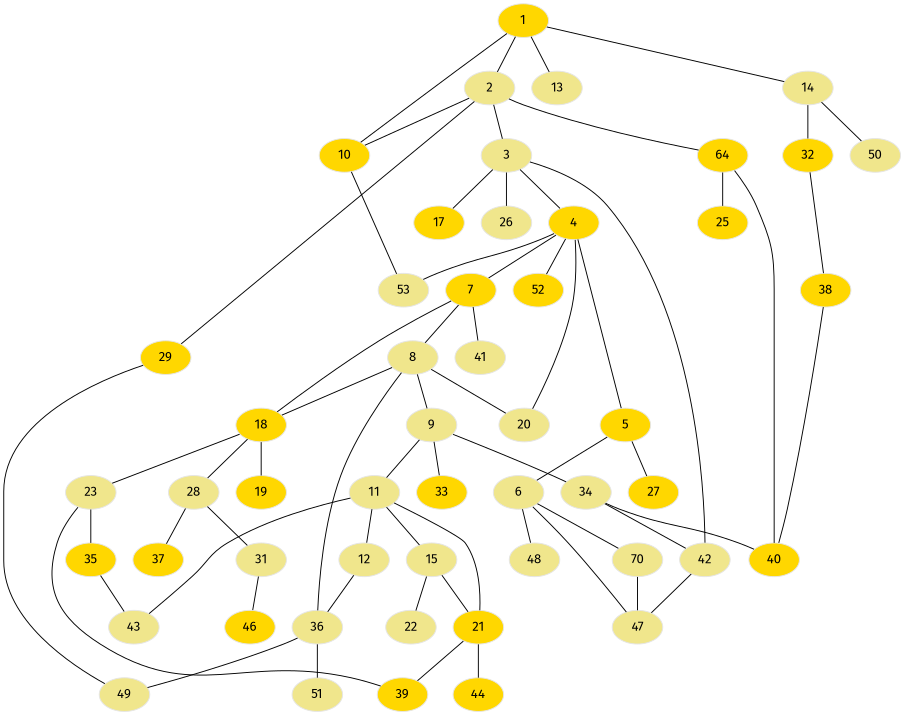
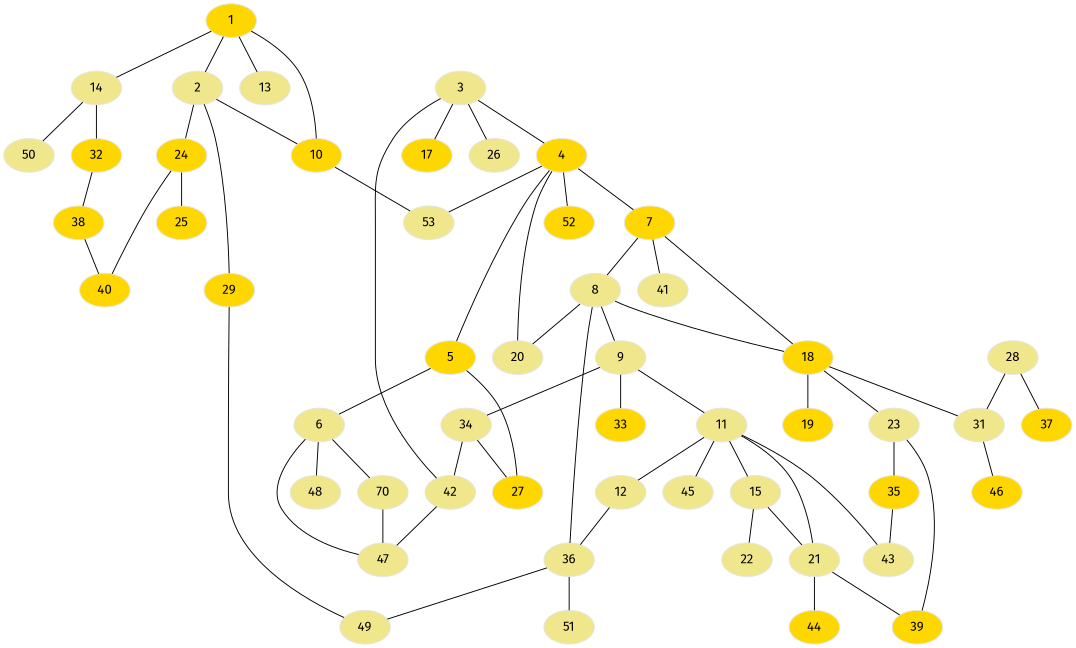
(498, 122) -> none
(723, 155) -> (182, 155)
(228, 459) -> (894, 391)
none -> (688, 492)
(680, 526) -> (492, 459)
(478, 627) -> (814, 560)
